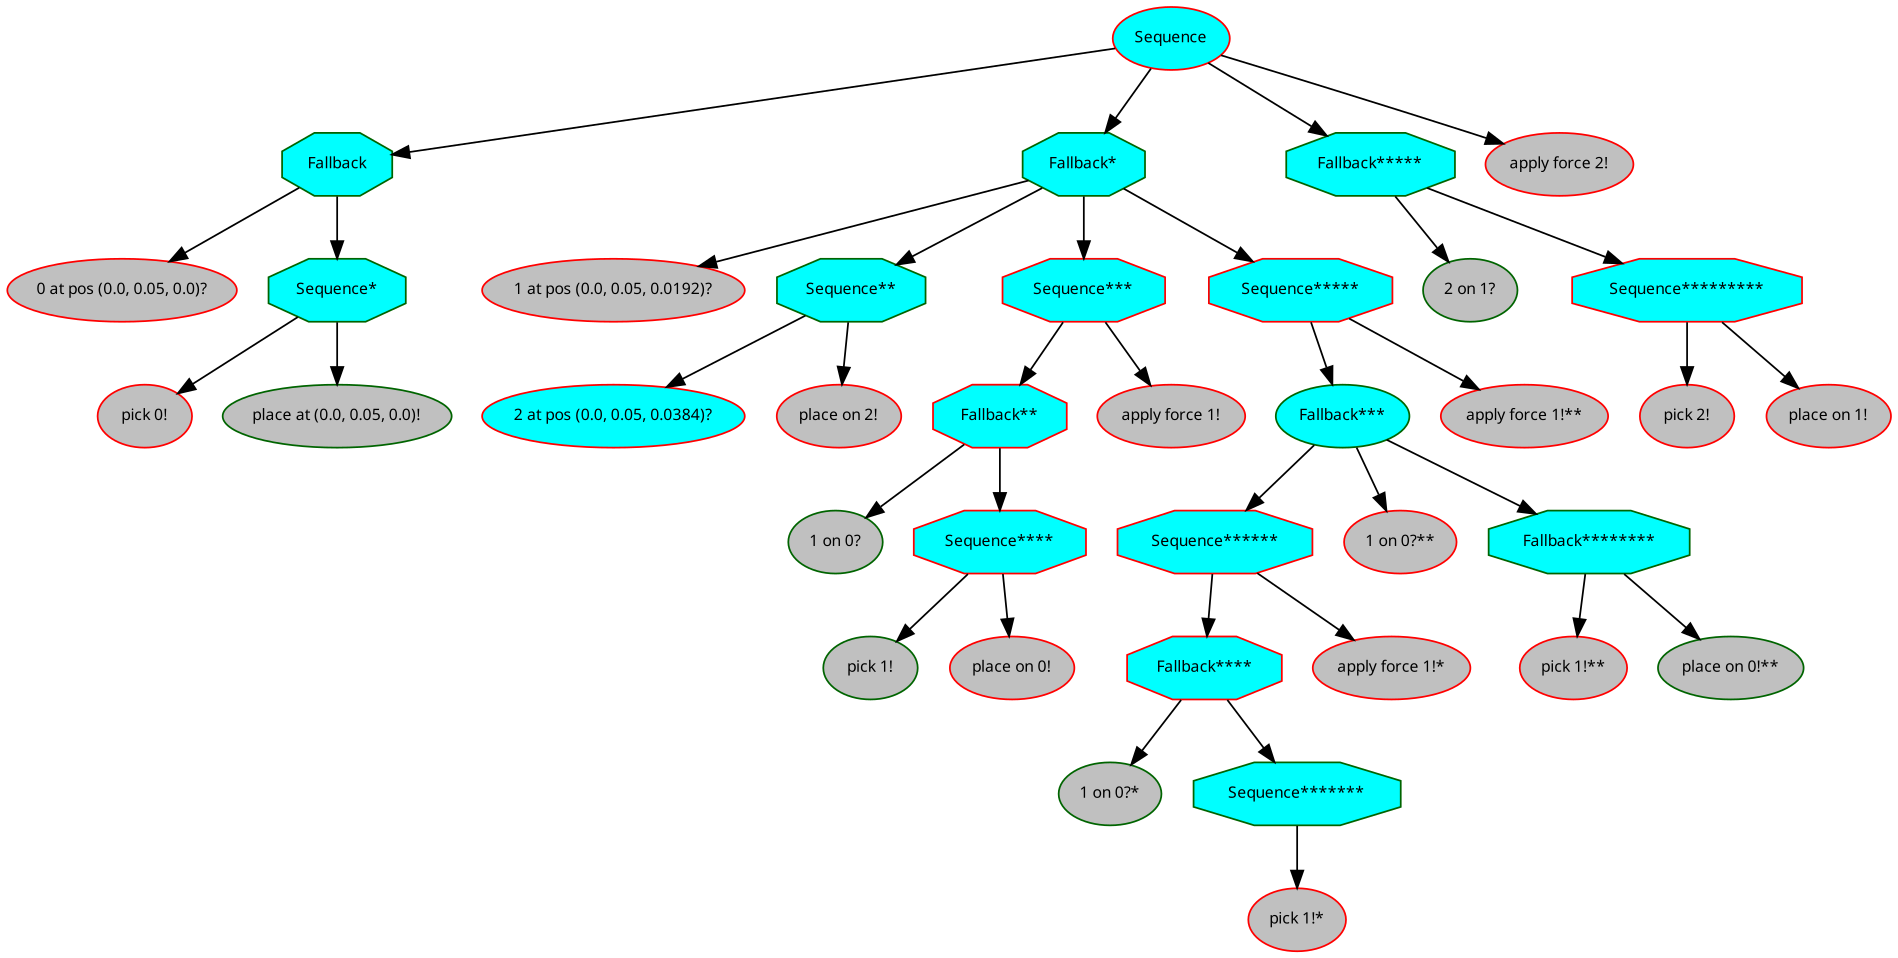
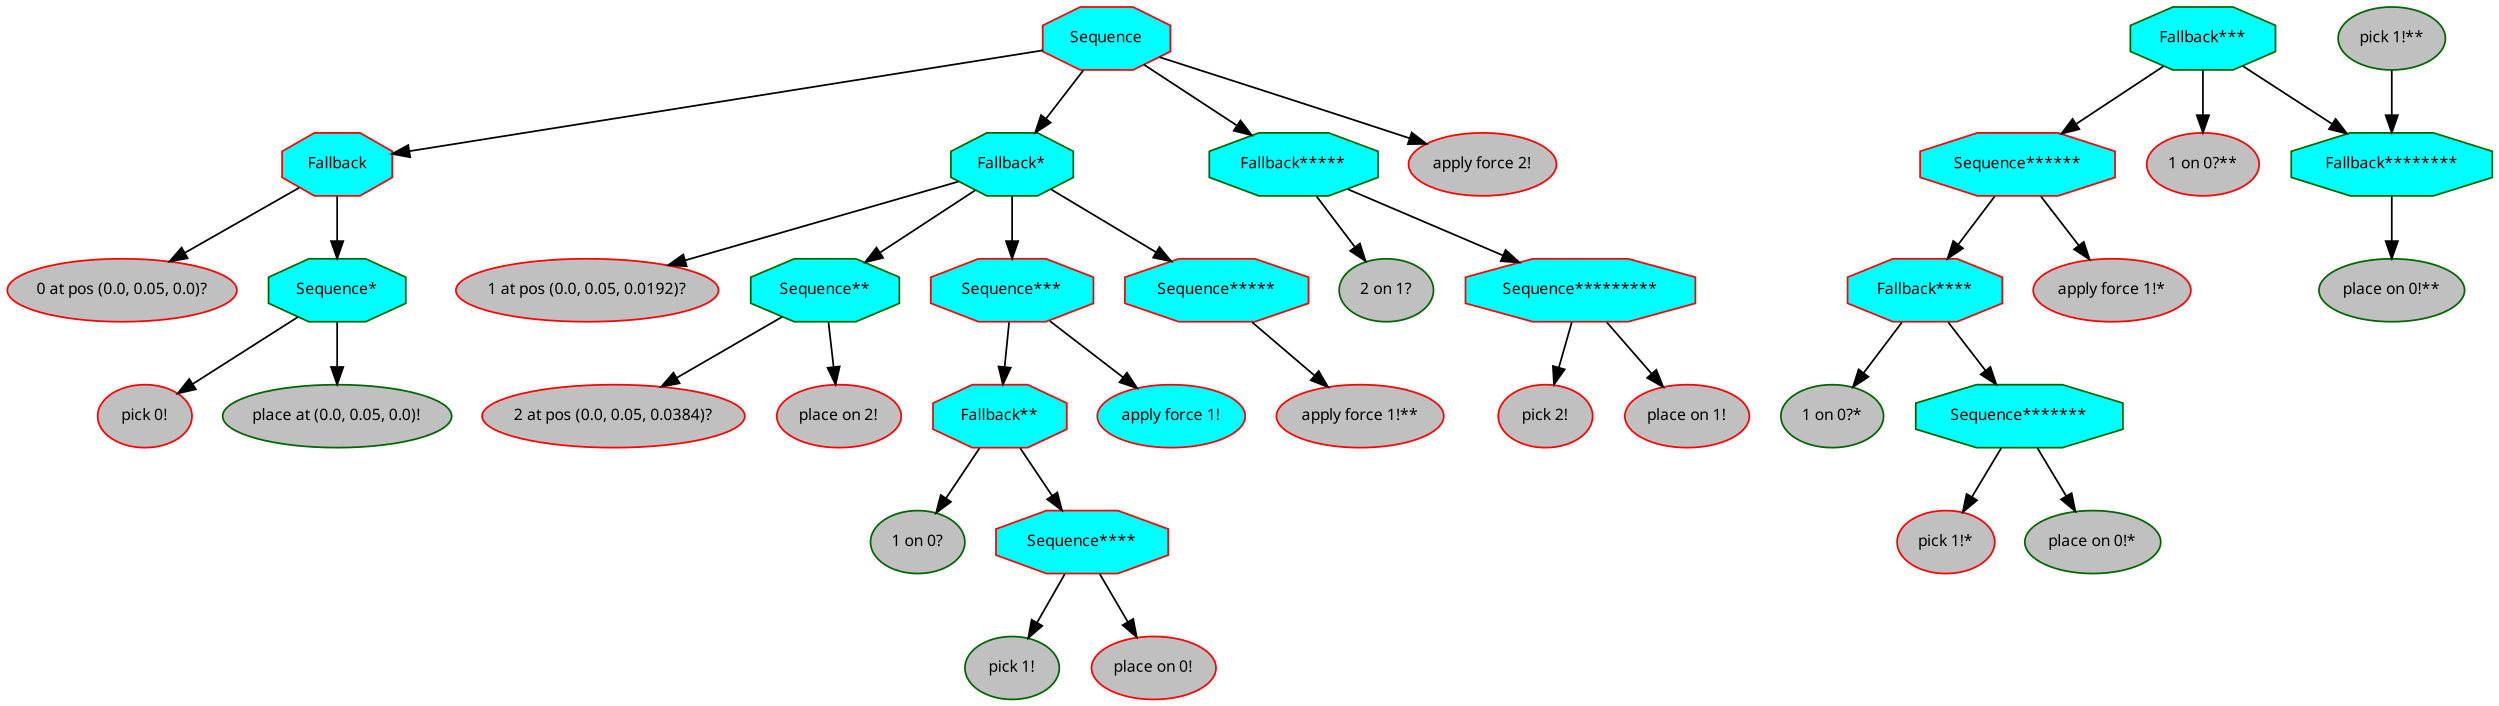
(1171, 38) -> (1107, 38)
(337, 164) -> (337, 164)
(1319, 345) -> none
(613, 416) -> (613, 416)
(1171, 416) -> (1171, 416)
(1343, 416) -> (2203, 38)
none -> (2093, 542)
(1582, 596) -> (2392, 93)
(1573, 668) -> (2392, 38)
